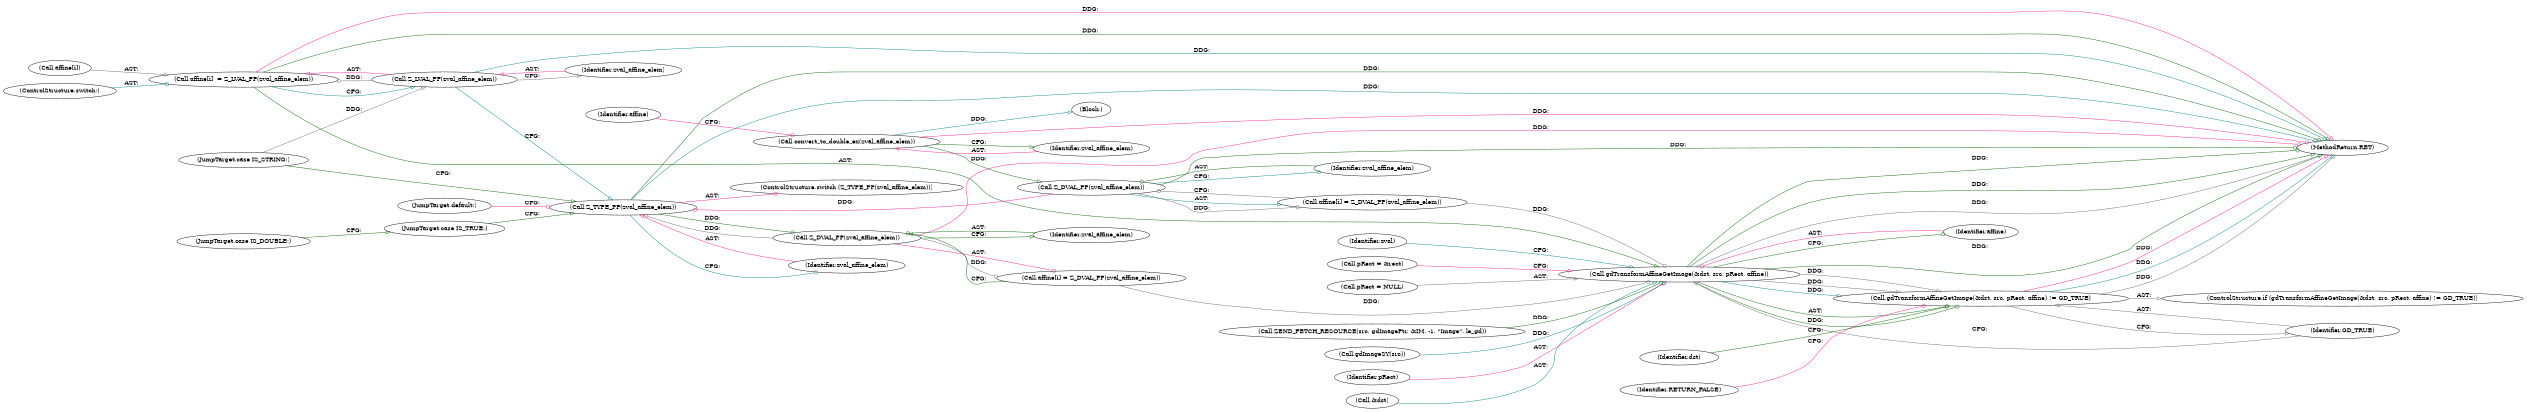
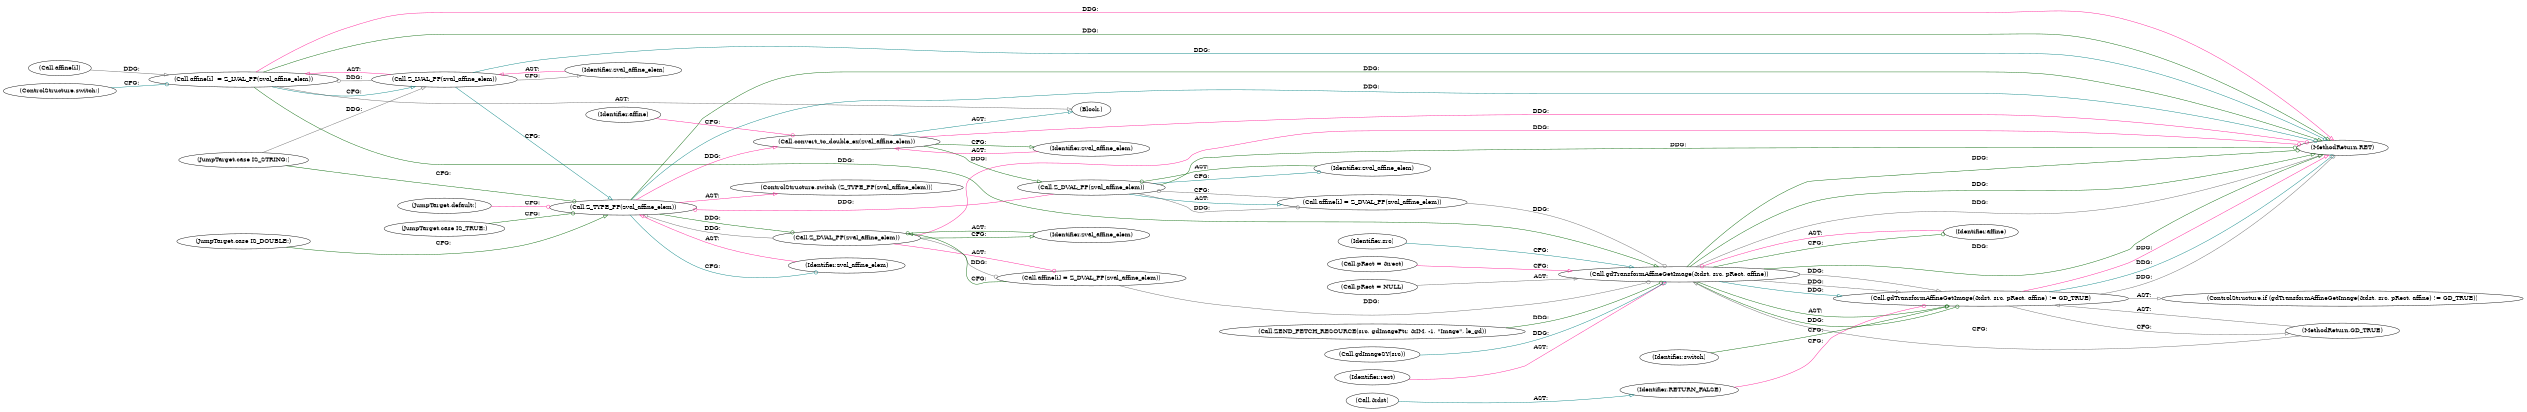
(133, 69) -> (133, 69)
(133, 83) -> (133, 83)
none -> (672, 103)
(980, 119) -> (980, 119)
(847, 161) -> (847, 161)
none -> (699, 168)
(429, 184) -> (429, 184)
(727, 198) -> (727, 198)
(530, 219) -> (530, 219)
(344, 235) -> (448, 254)
(1372, 241) -> (1372, 241)
(2342, 331) -> (2342, 331)
(1679, 357) -> (1679, 357)
(1372, 377) -> (1372, 377)
(1543, 378) -> (1514, 403)
